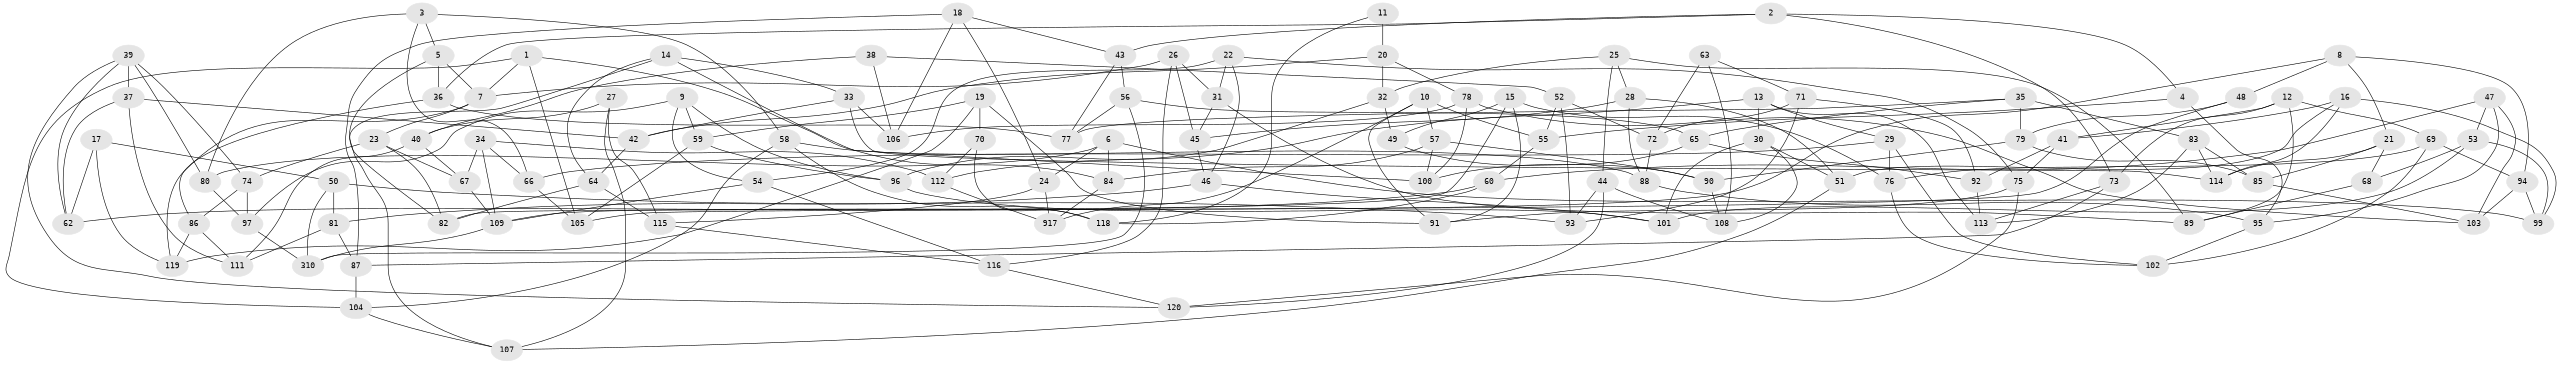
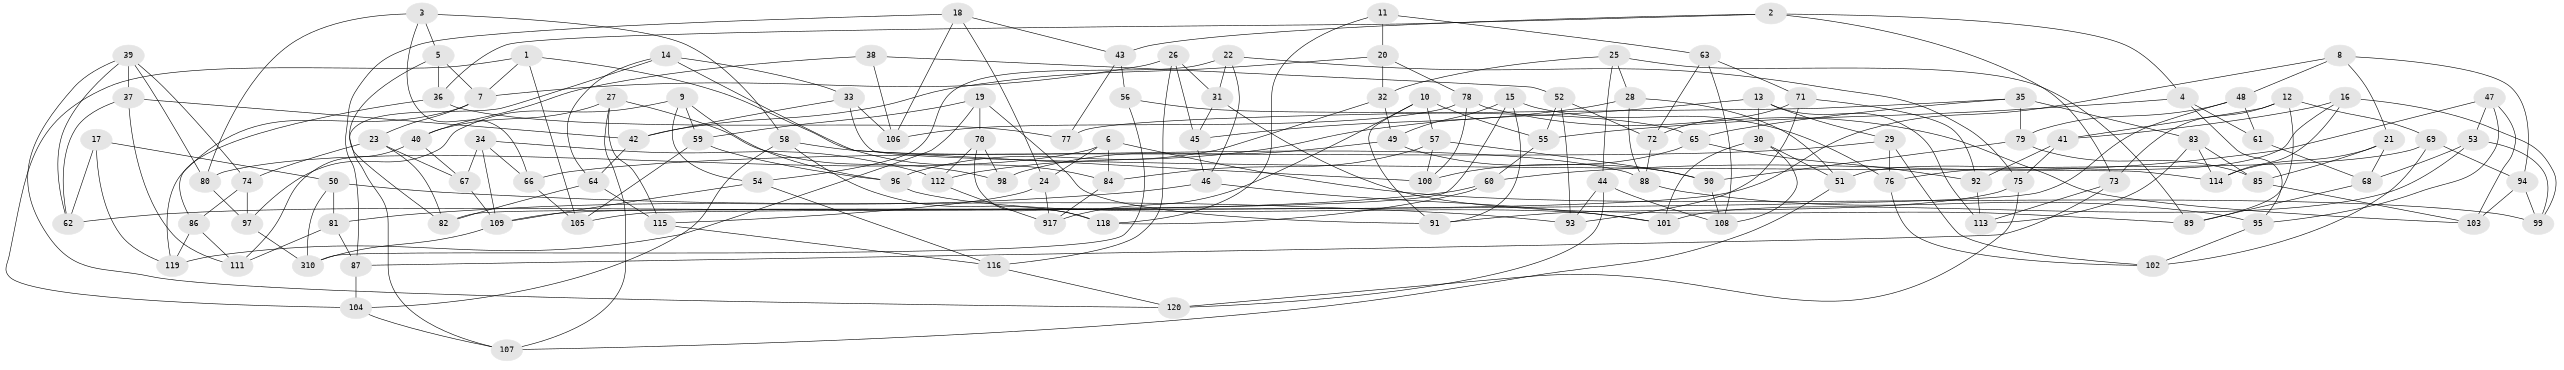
none -> (1544, 33)
(1096, 119) -> none
none -> (2258, 140)
none -> (1002, 182)
